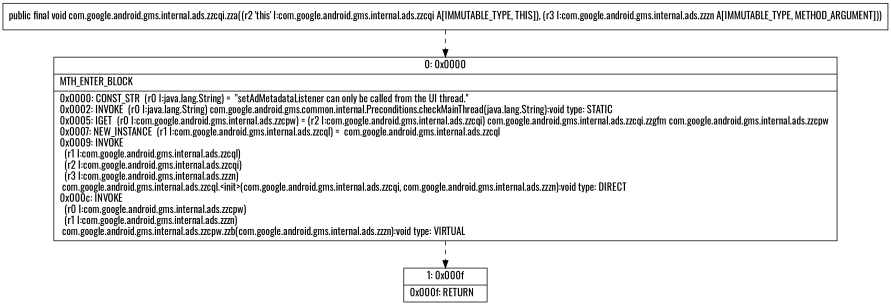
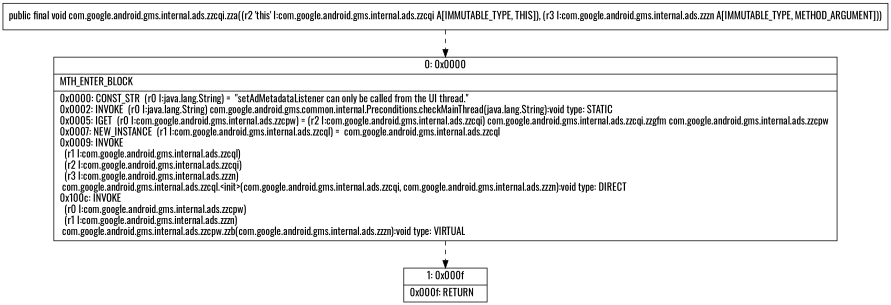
(94, 199) -> (93, 199)
